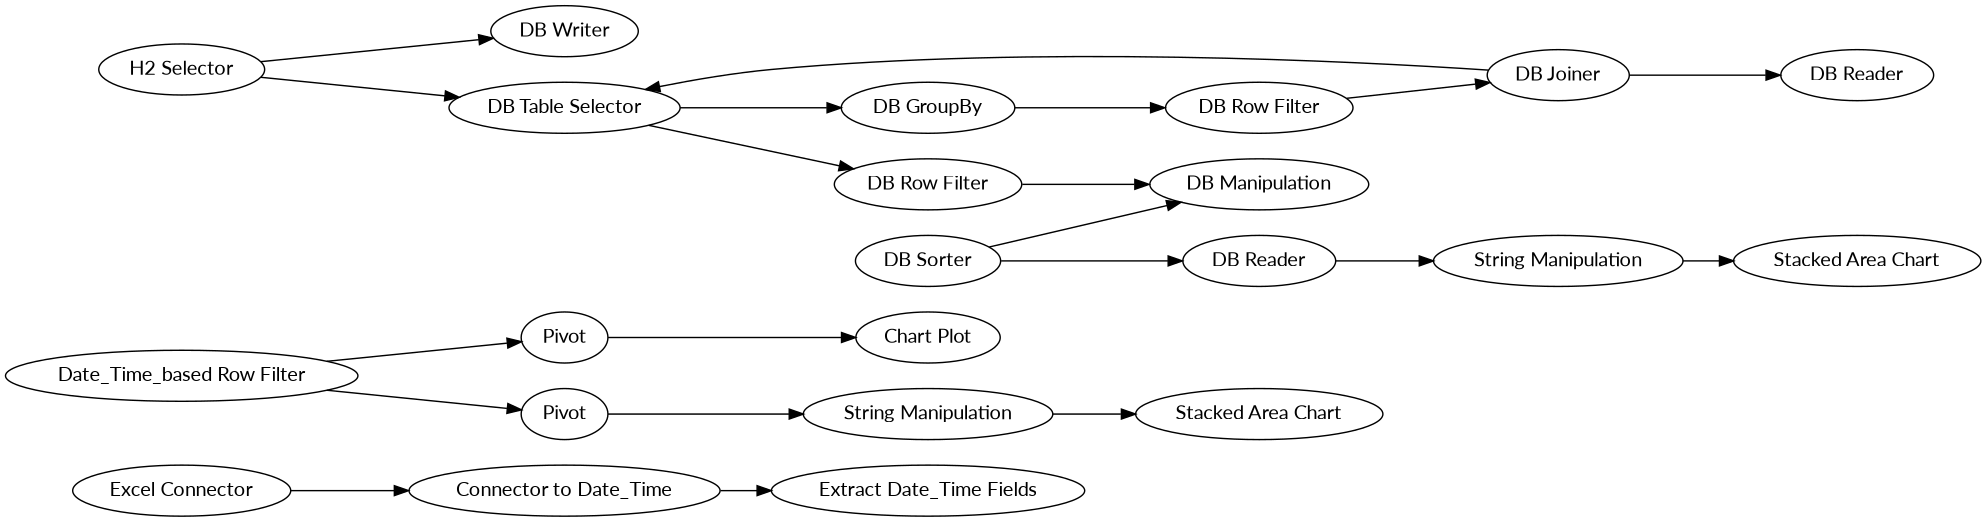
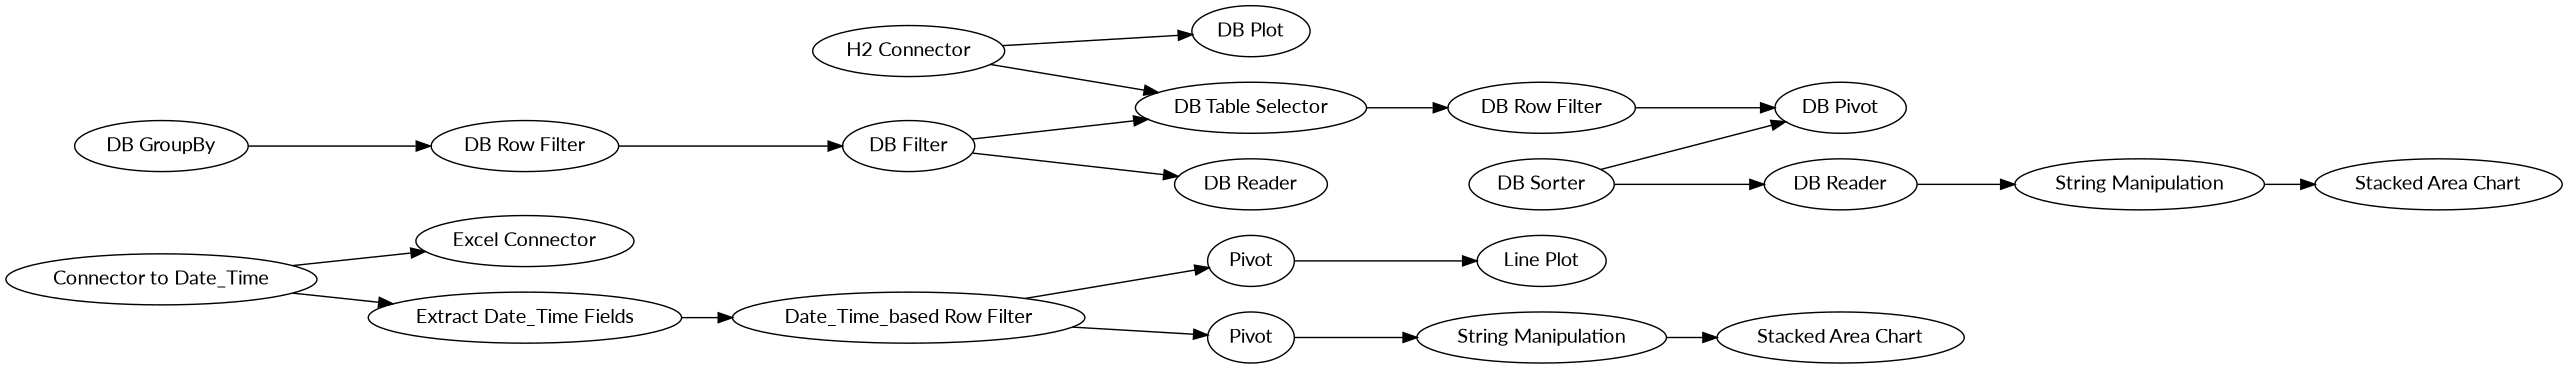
(565, 31) -> (1251, 31)
(182, 69) -> (909, 51)
(1558, 75) -> (909, 146)
(753, 108) -> none
(1259, 184) -> (1841, 108)
none -> (700, 318)
(928, 337) -> (1542, 261)
(342, 491) -> (352, 259)
